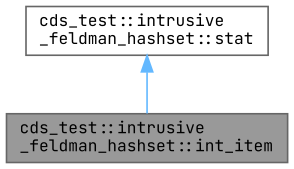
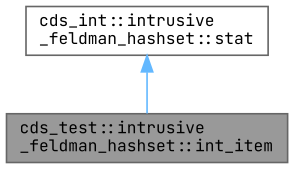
(147, 31) -> (147, 31)
